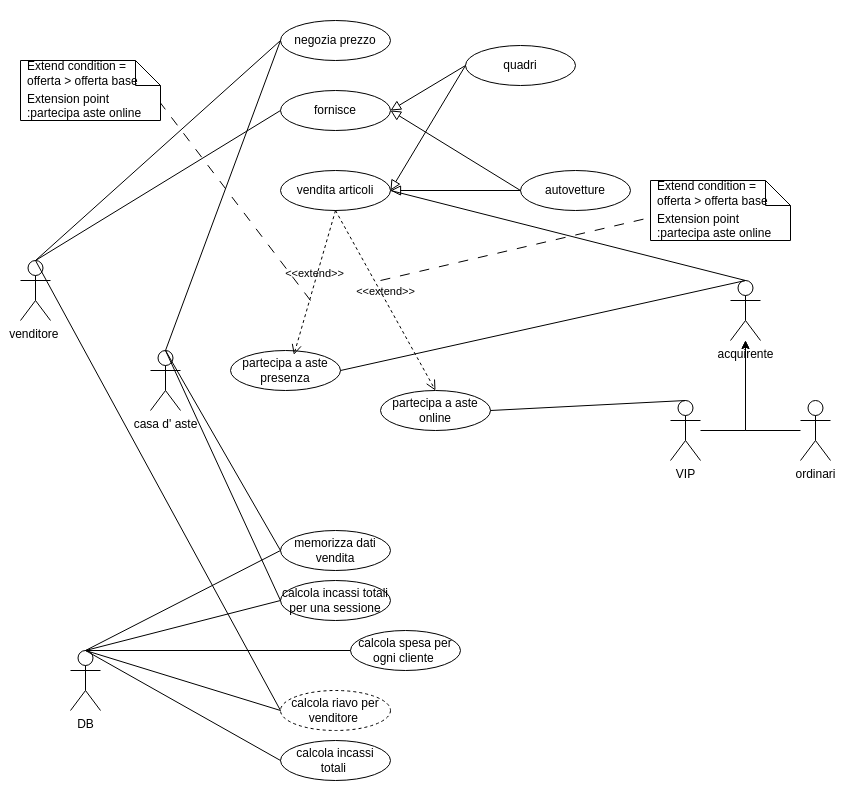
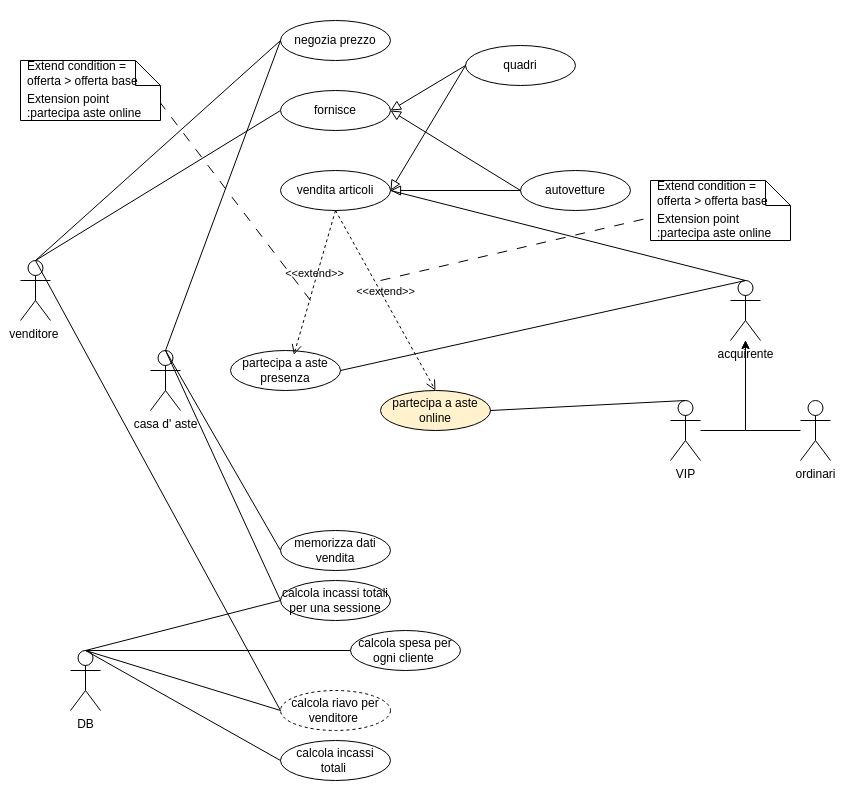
(436, 411) -> (436, 411)
(185, 599) -> none
